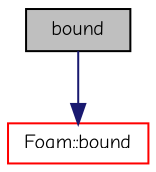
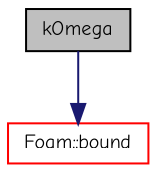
(78, 30) -> (78, 30)
